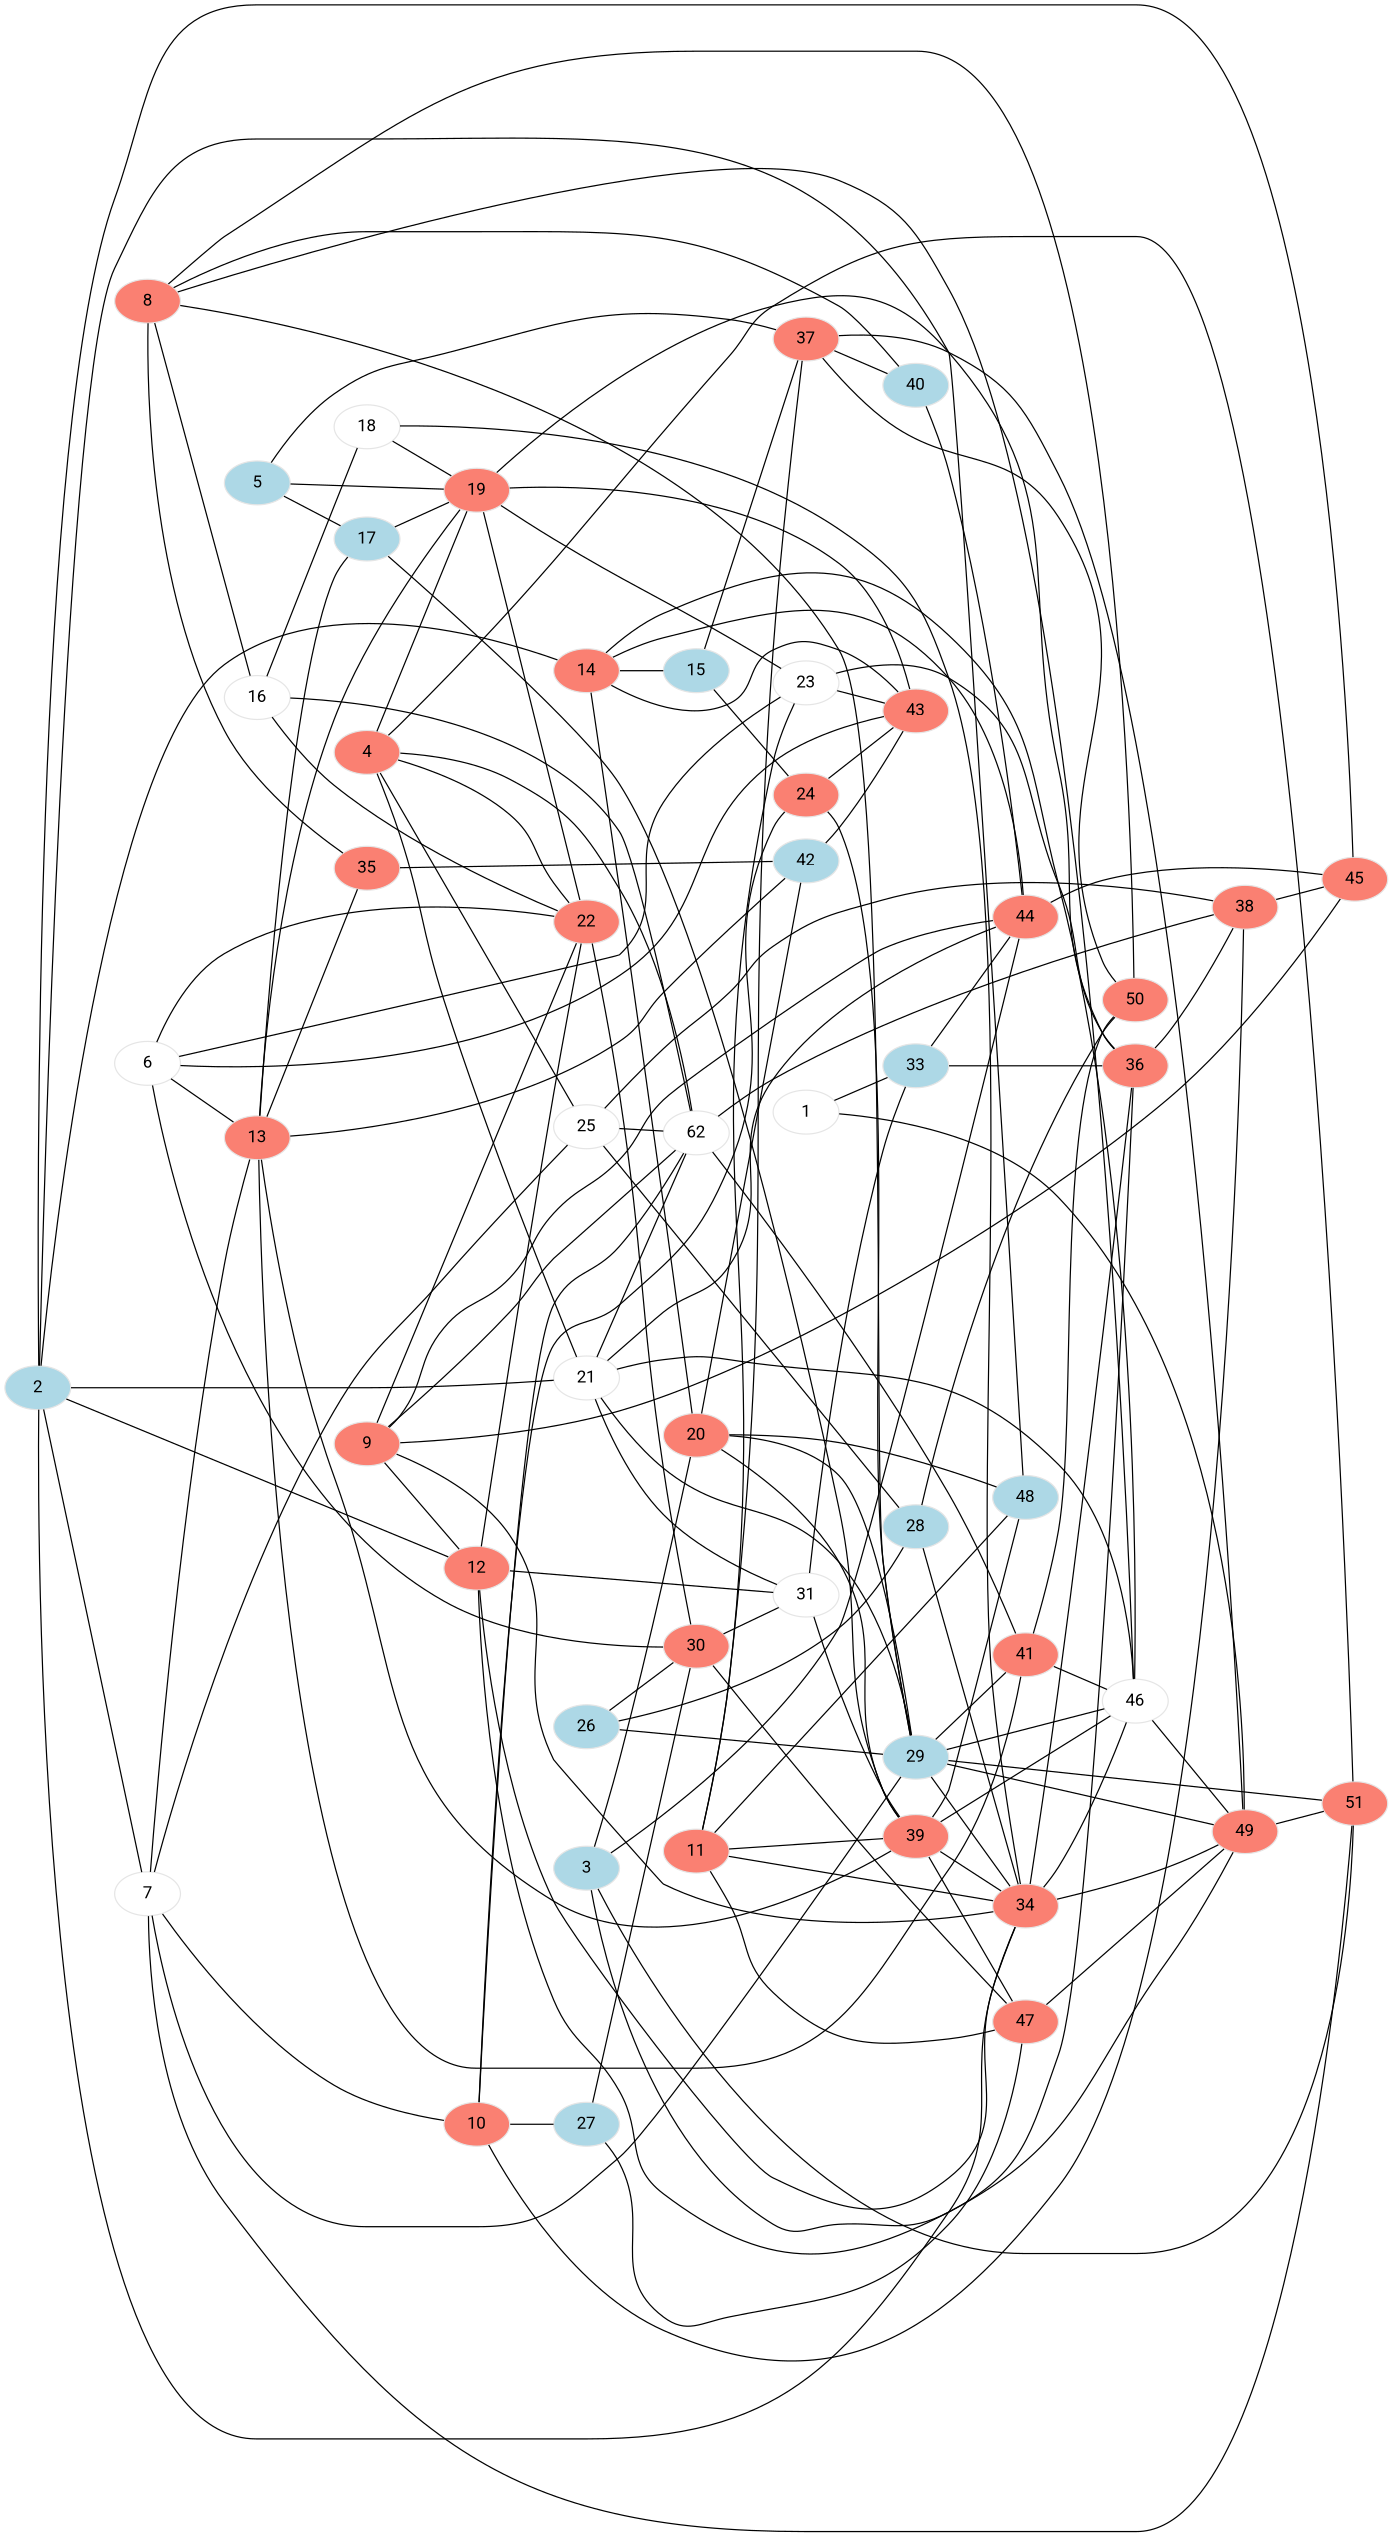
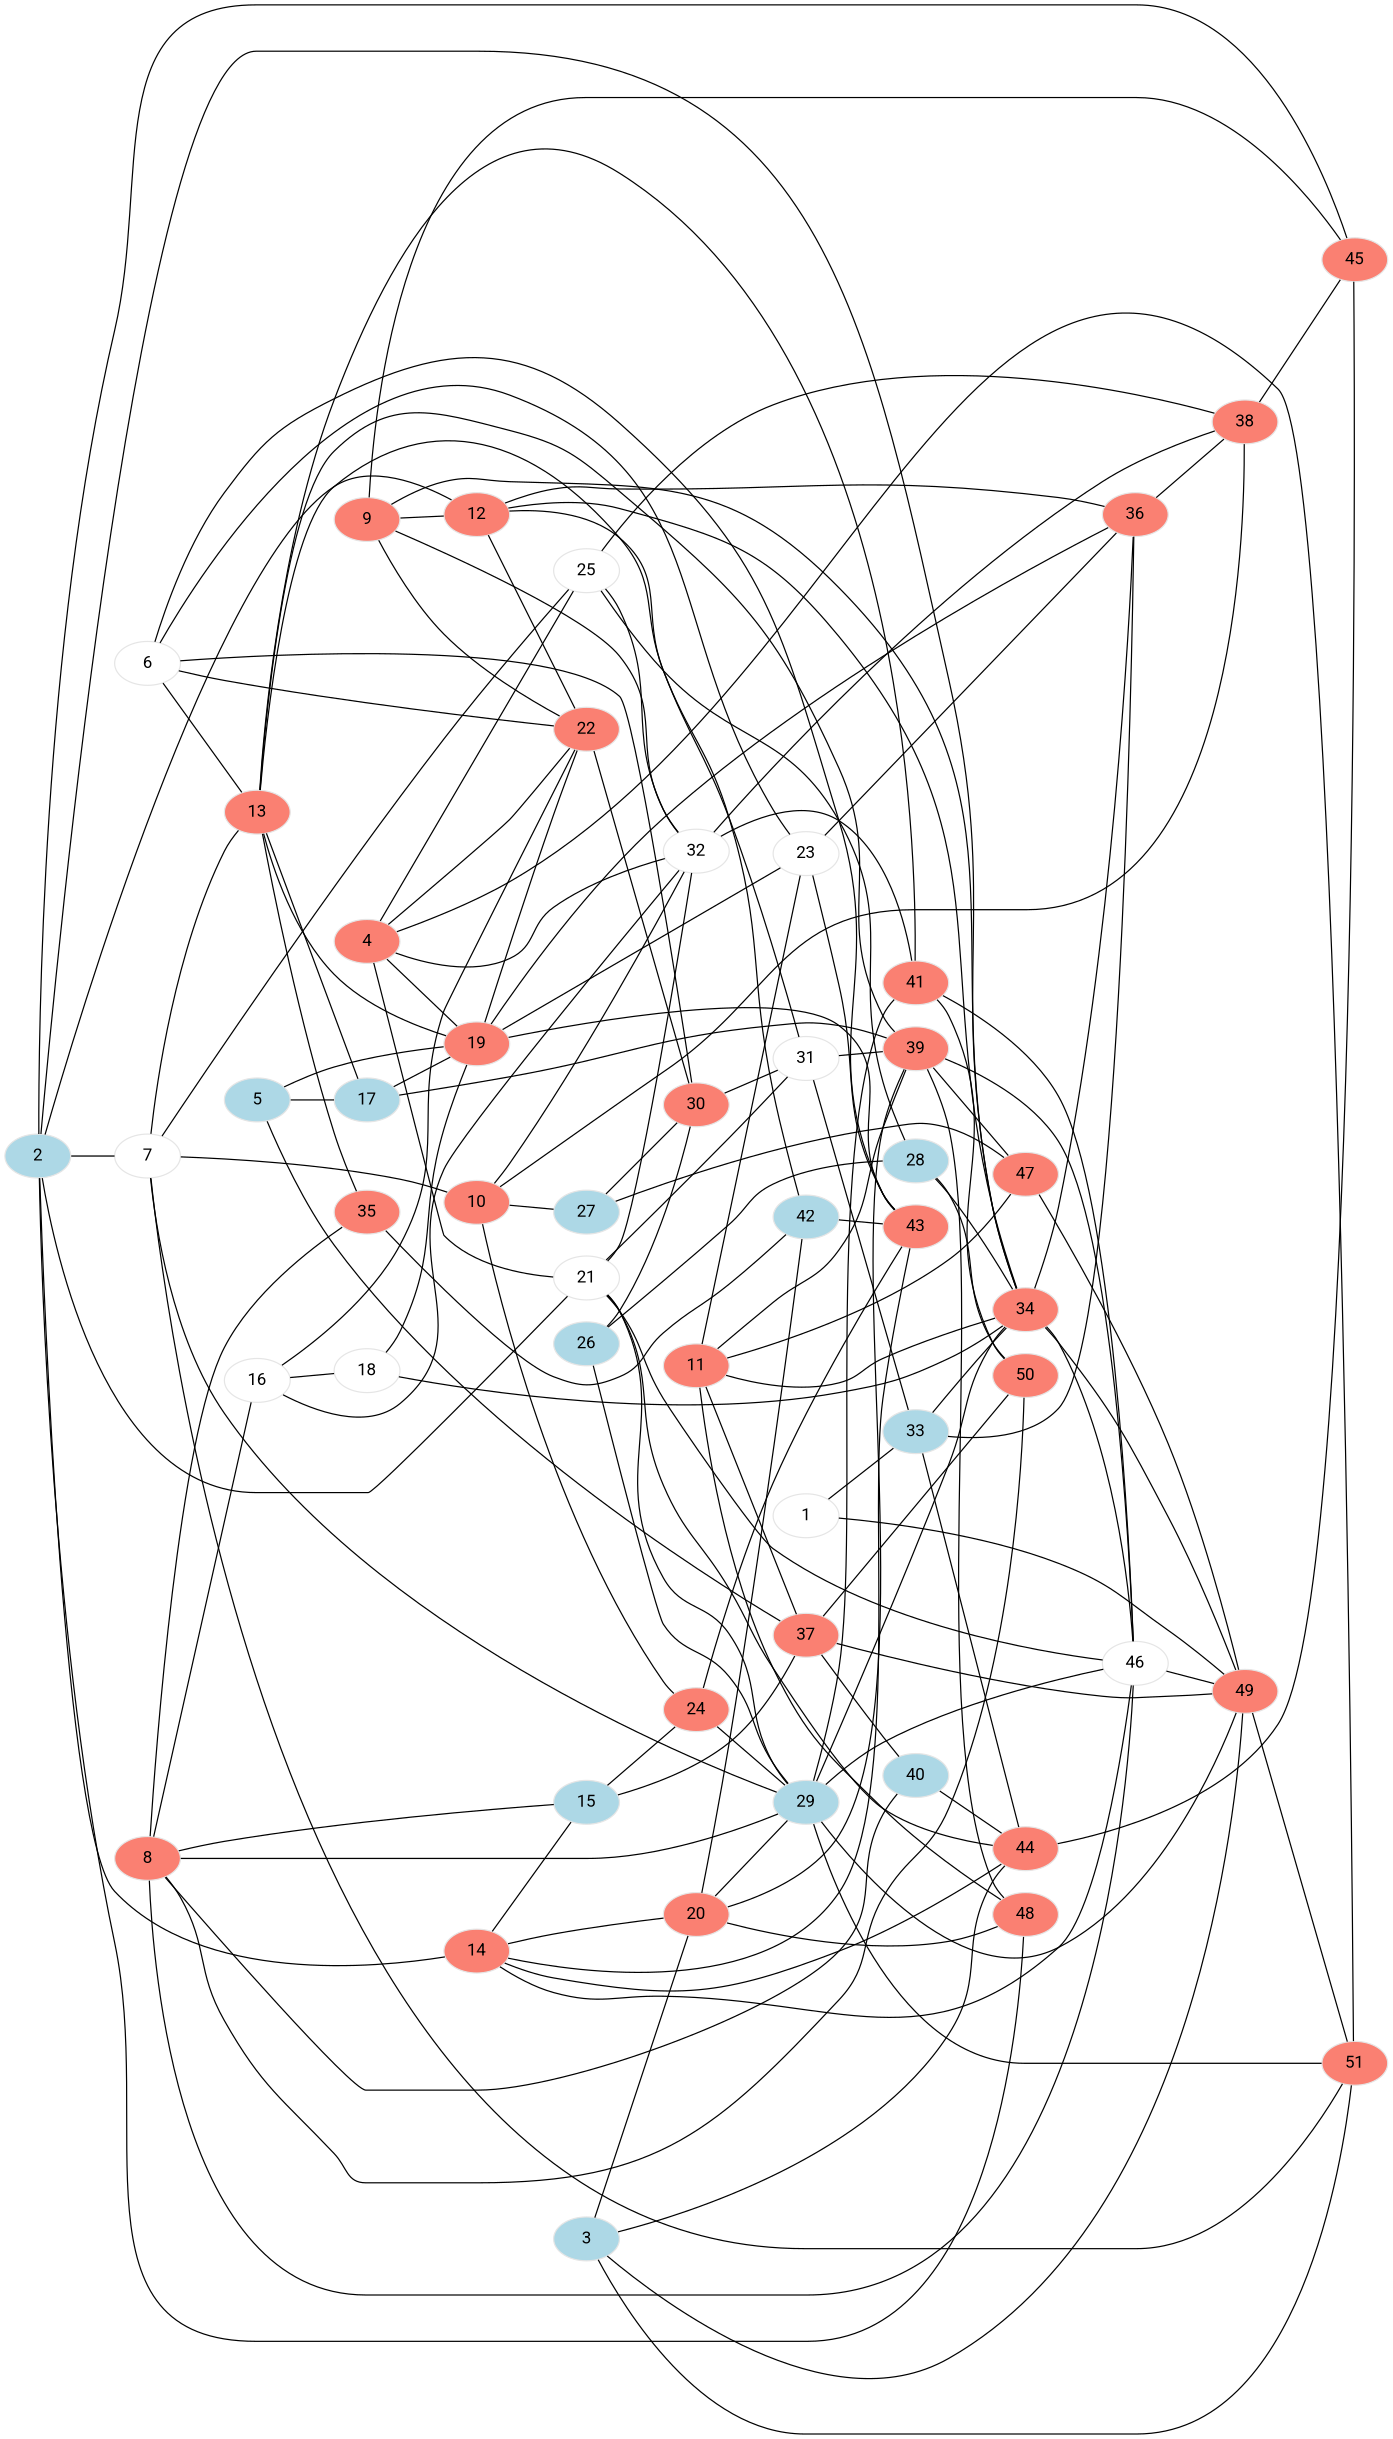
(696, 1133) -> (696, 851)
(636, 1139) -> none
(1026, 1497) -> (1026, 1915)
none -> (366, 1822)
(848, 1830) -> none
(971, 1871) -> (969, 1370)
